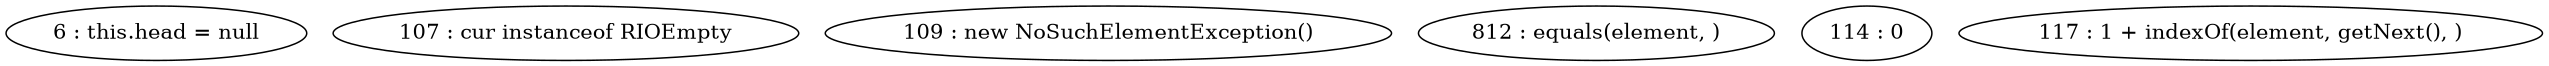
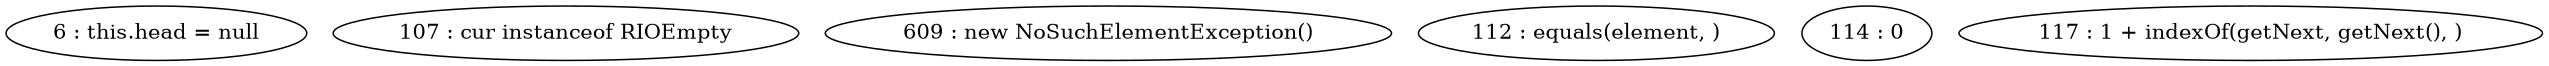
(1108, 33) -> (1108, 33)
(1596, 33) -> (1596, 33)
(2251, 33) -> (2251, 33)
